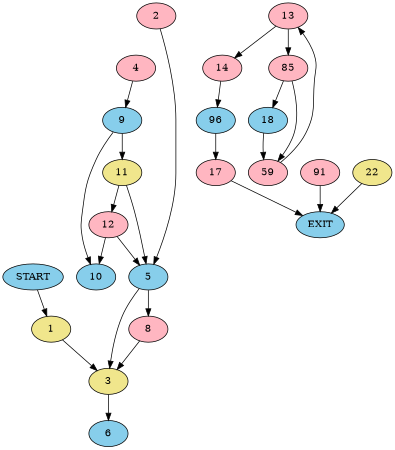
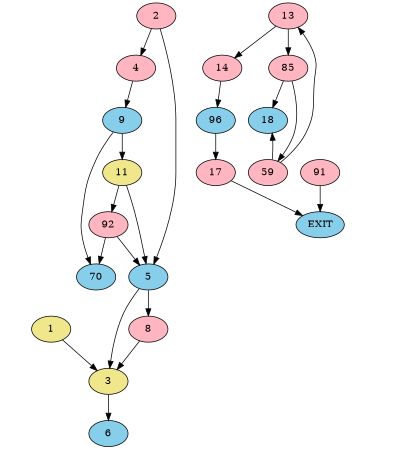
none -> (148, 39)
(263, 143) -> (273, 150)
(372, 173) -> none
(108, 225) -> (108, 225)
(33, 277) -> none
(96, 277) -> (96, 277)
